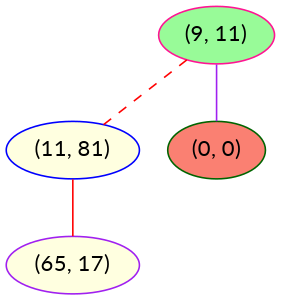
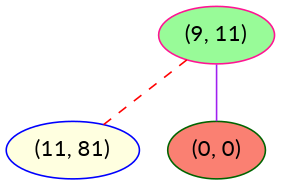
(73, 265) -> none
